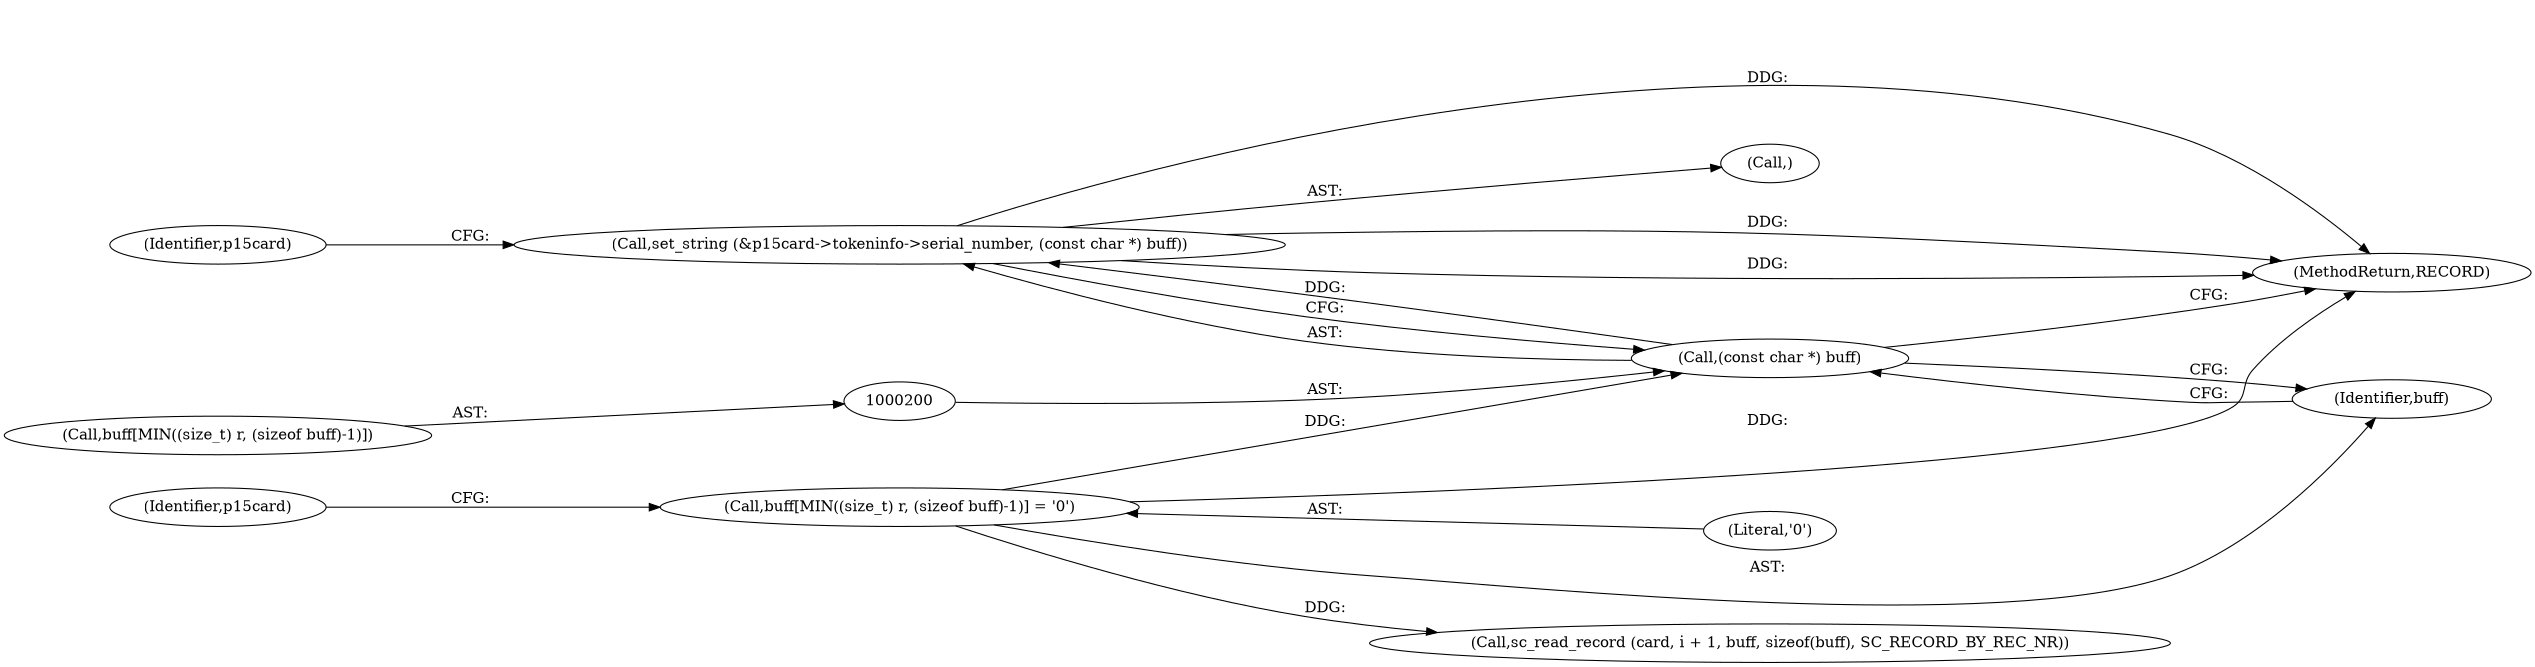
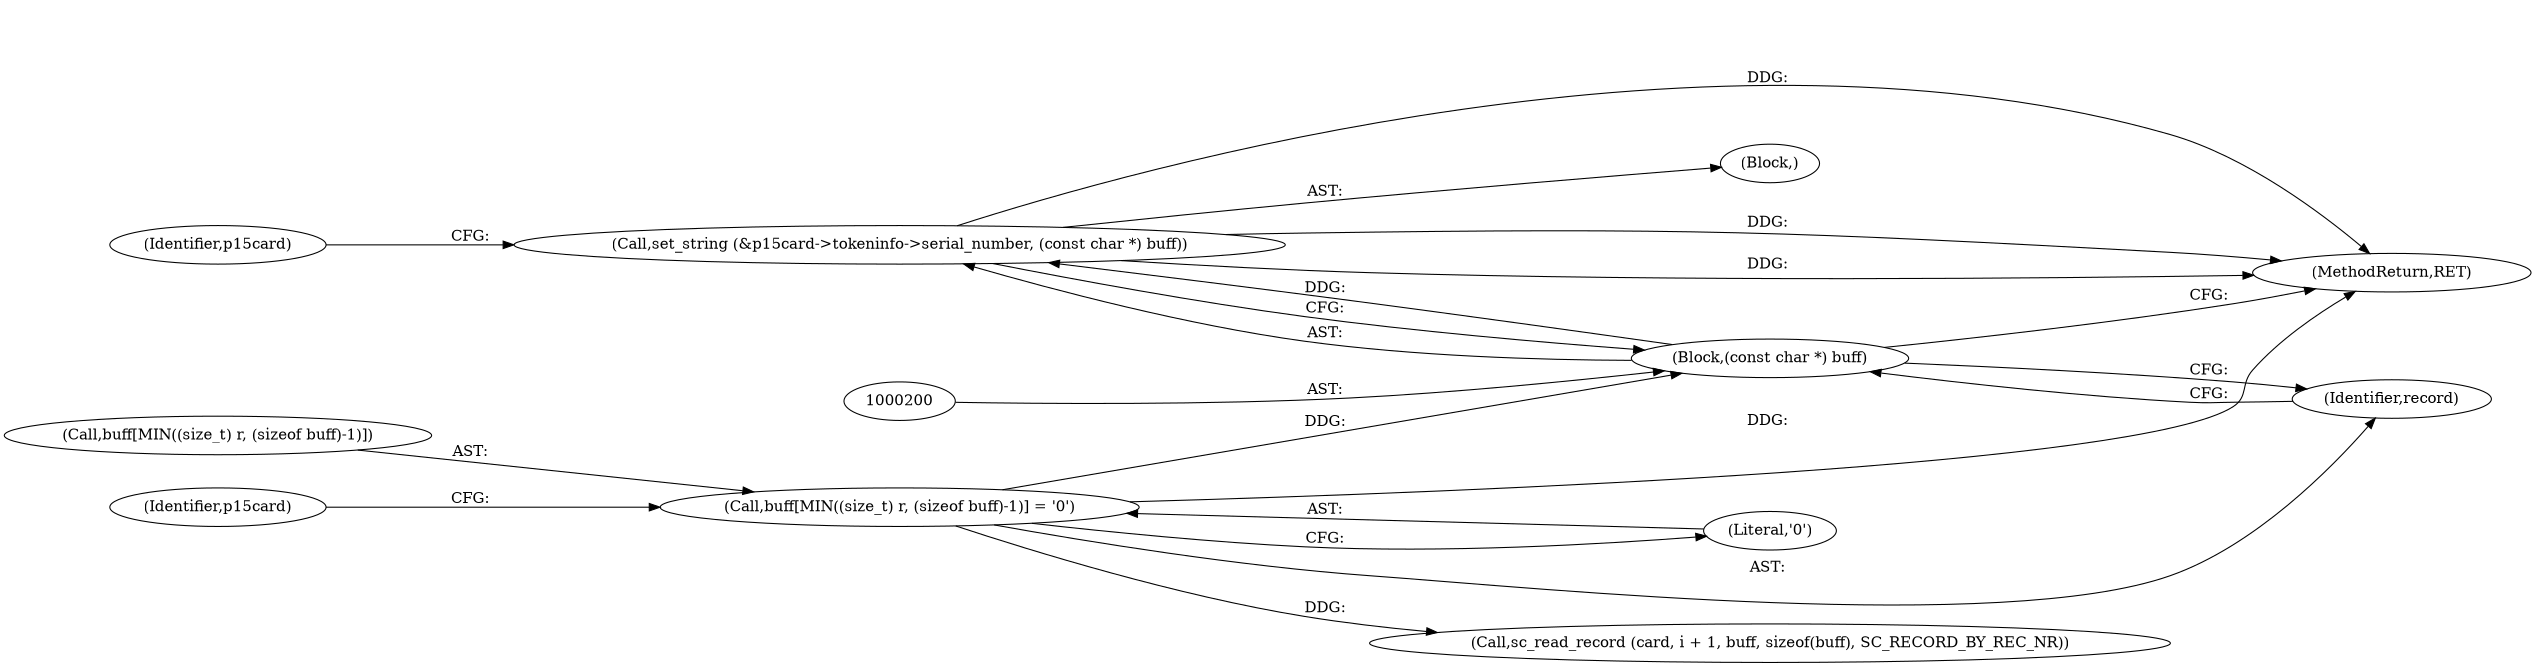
(1770, 163) -> (1770, 163)
(2392, 273) -> (2392, 273)
(1770, 358) -> (1770, 358)
(2392, 399) -> (2392, 399)
(619, 415) -> (550, 470)
none -> (1363, 549)
